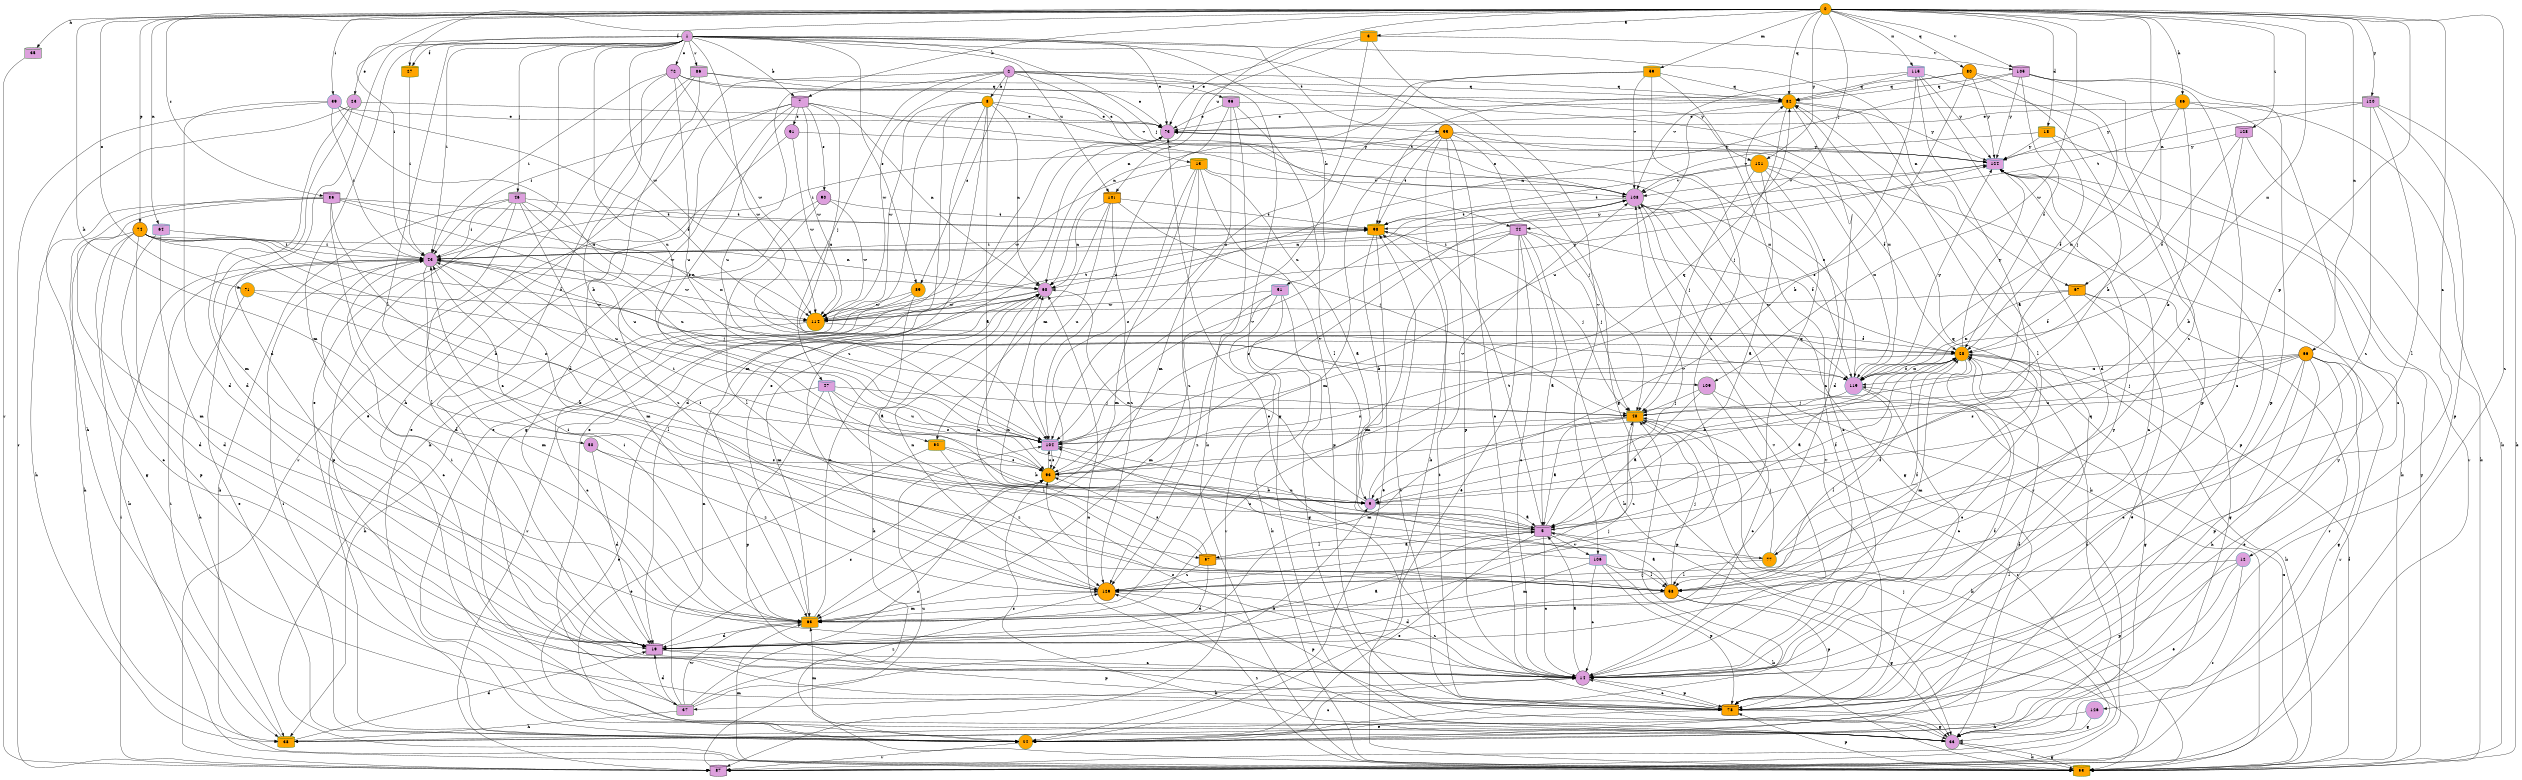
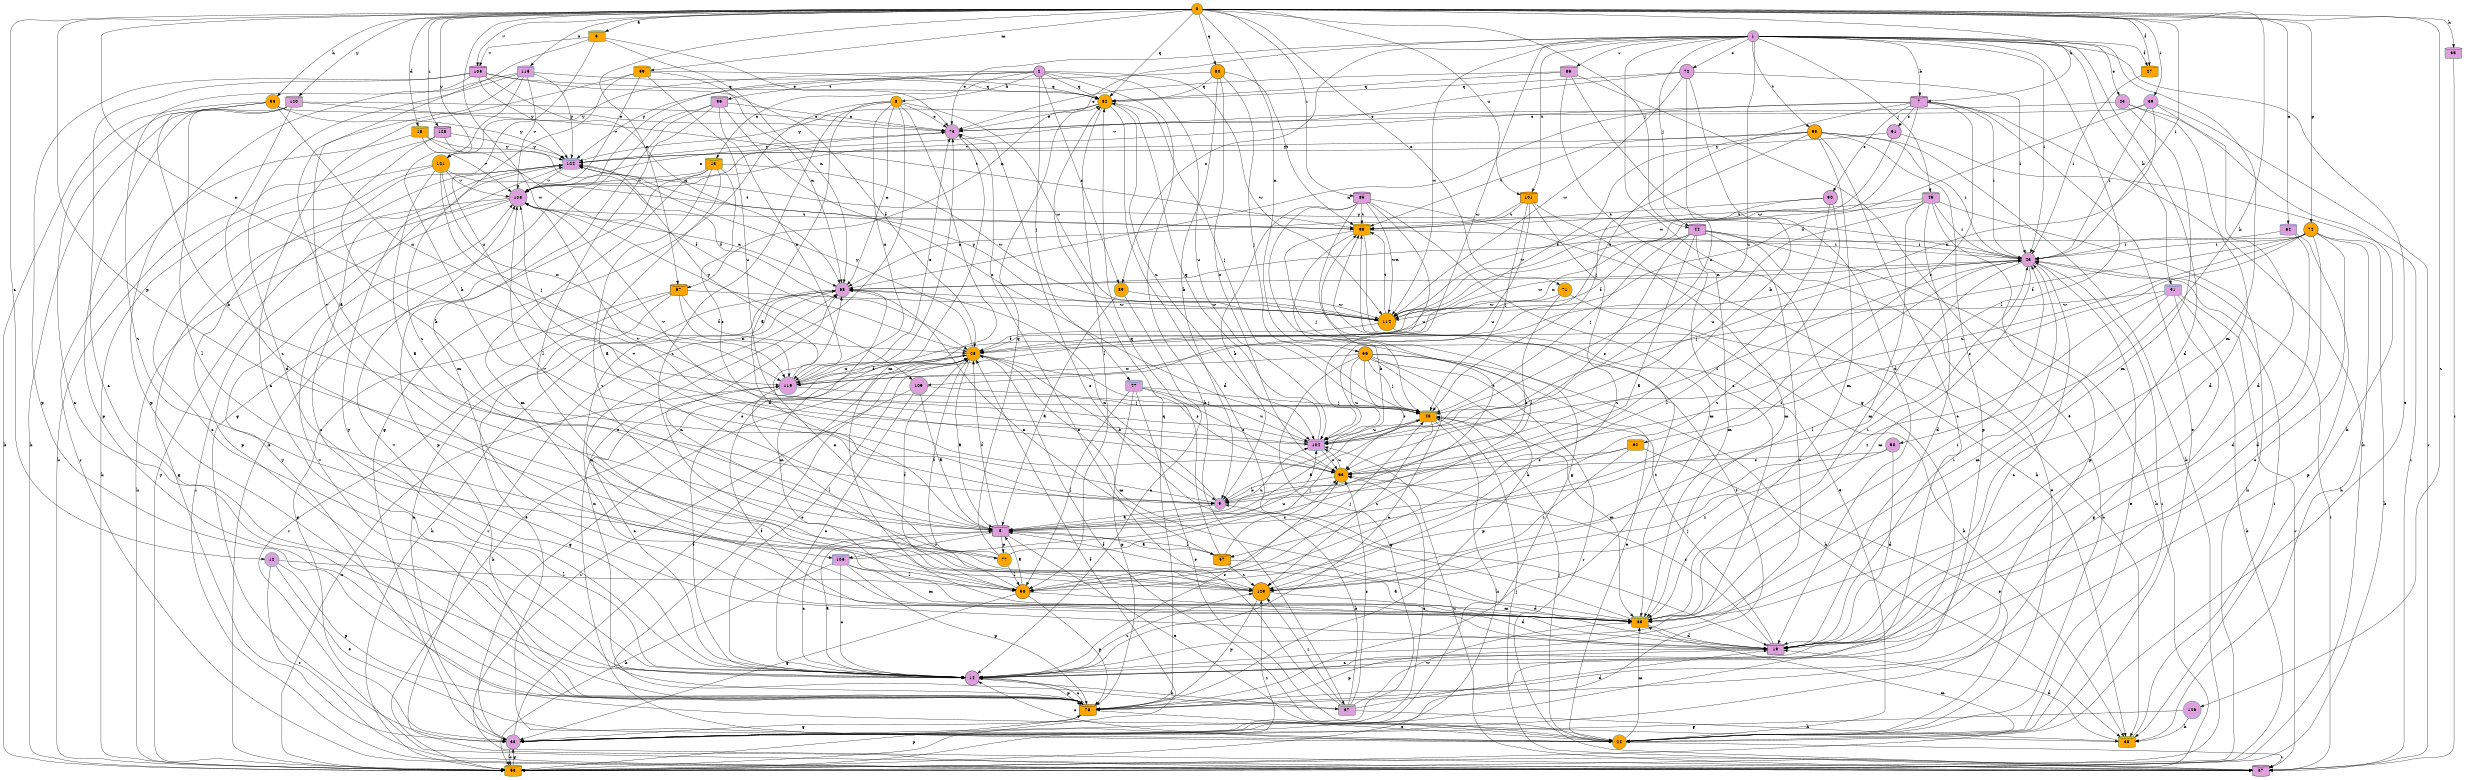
(1032, 326) -> (1770, 375)
